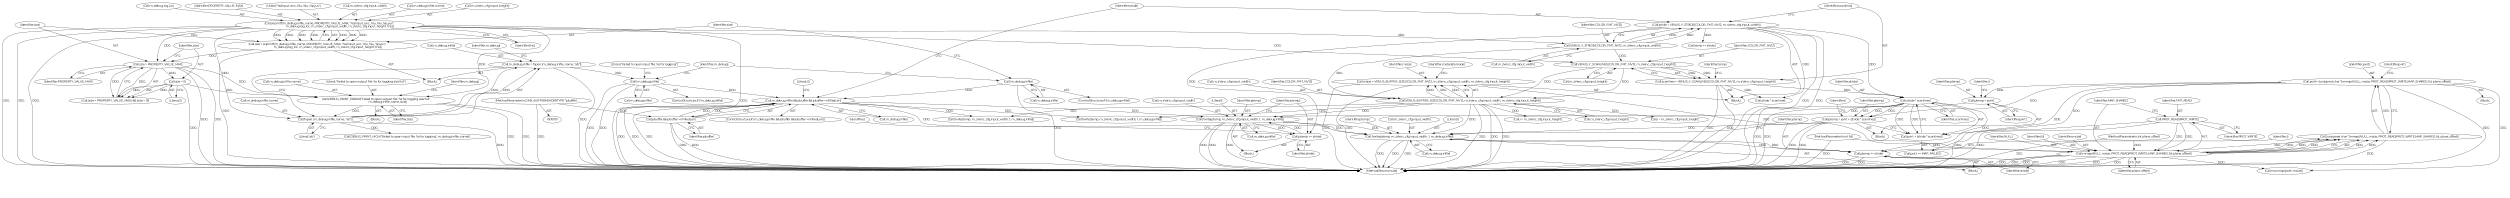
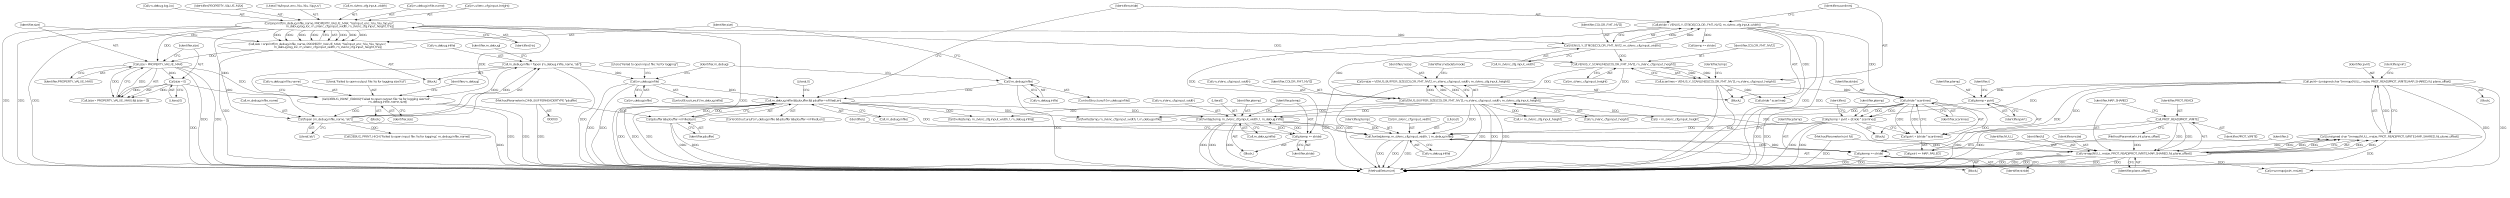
(2177, 101) -> (2177, 101)
(2220, 124) -> (2157, 128)
(1382, 171) -> (1382, 171)
